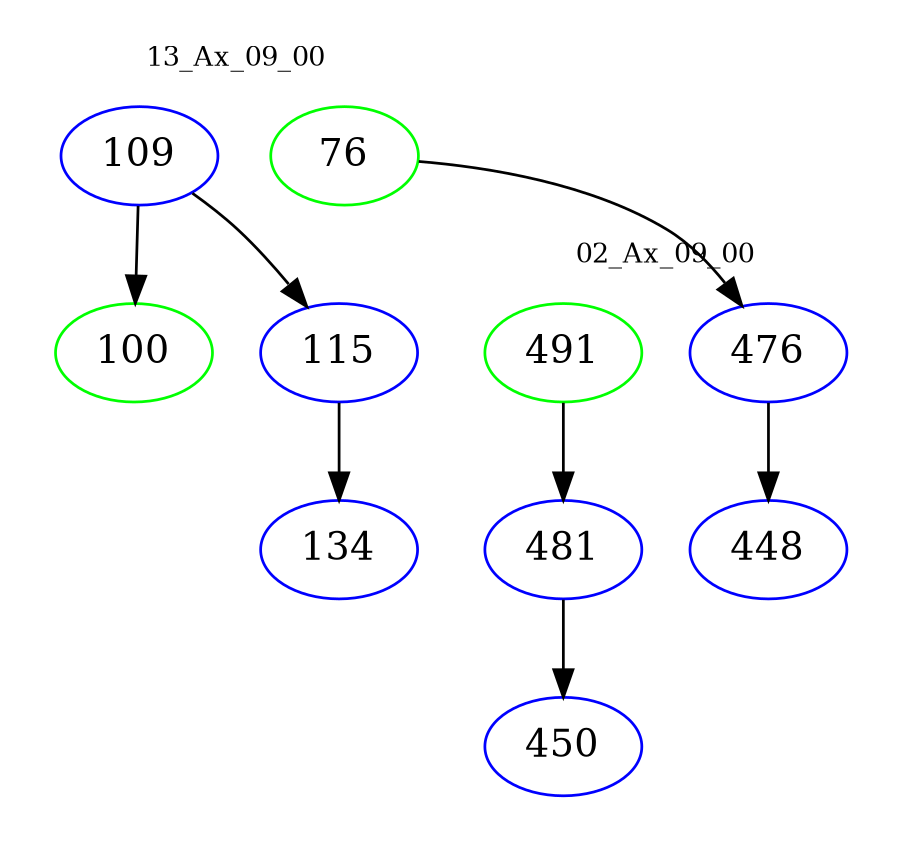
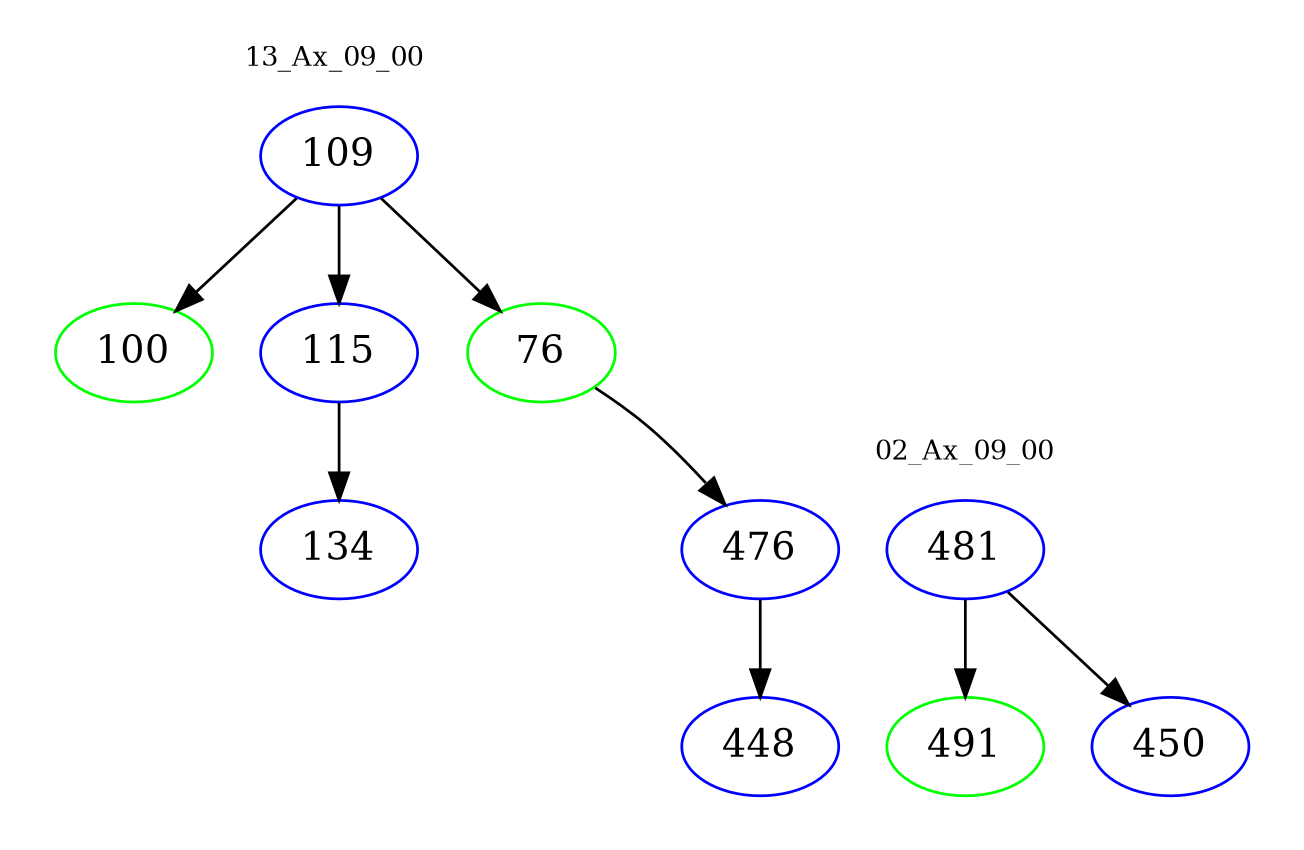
none -> (431, 245)
(563, 438) -> (965, 635)
